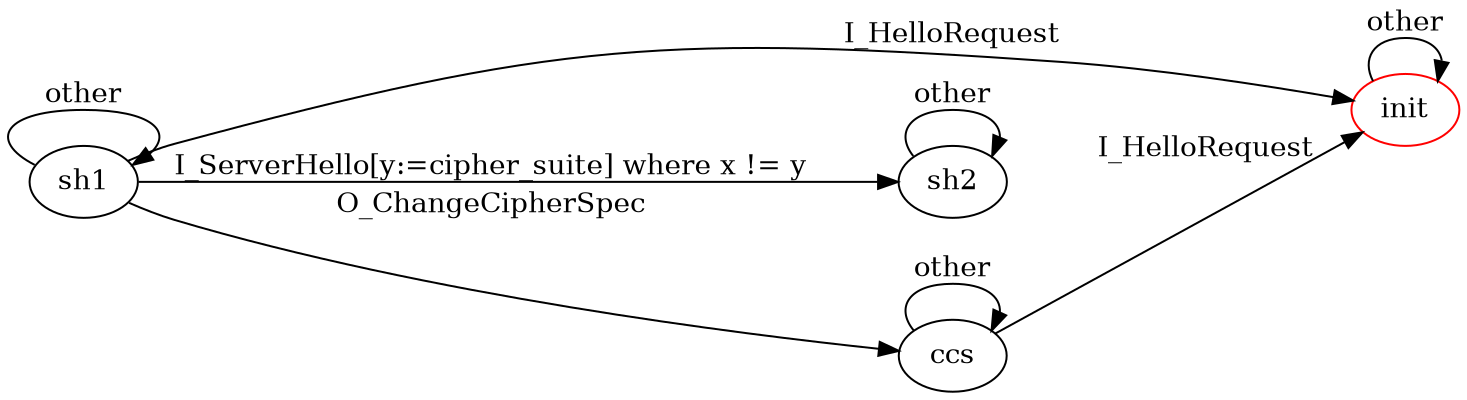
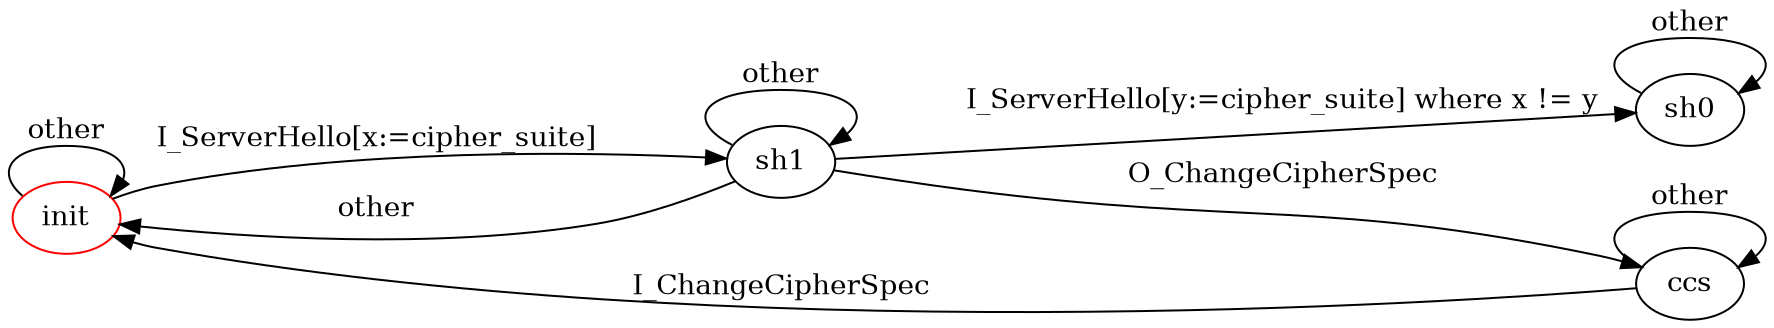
(953, 35) -> (376, 209)
(1207, 149) -> (781, 287)
none -> (407, 158)
(953, 182) -> (1690, 110)
